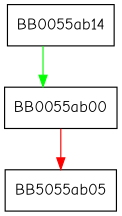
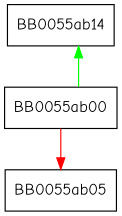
(43, 61) -> (79, 72)
(61, 190) -> (61, 190)
